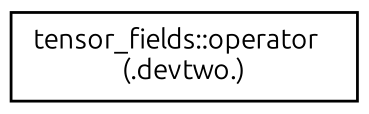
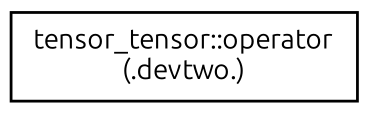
(184, 57) -> (184, 57)
